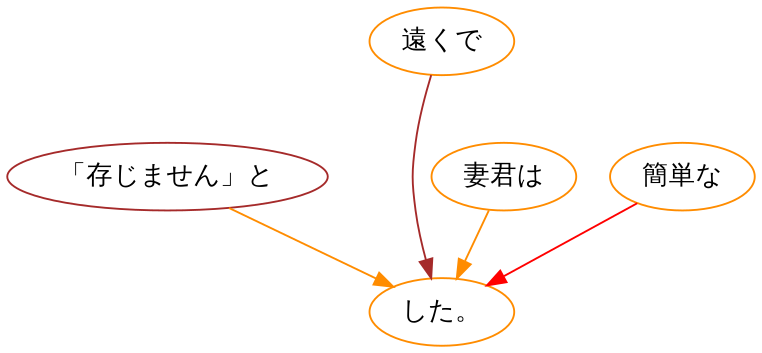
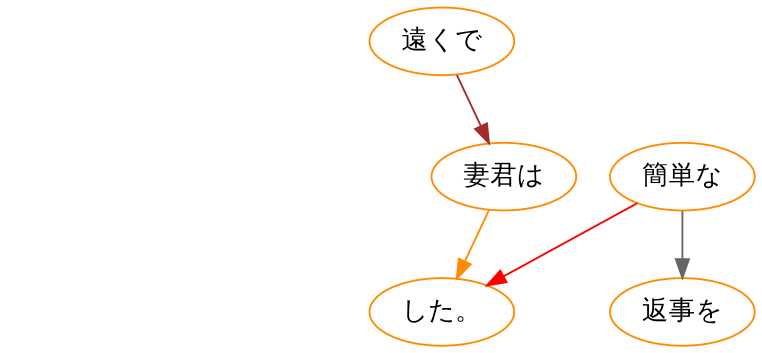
(413, 167) -> (469, 100)
(168, 177) -> none
none -> (682, 312)
